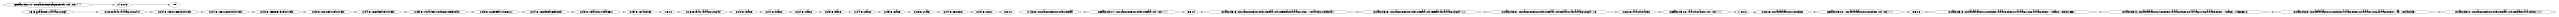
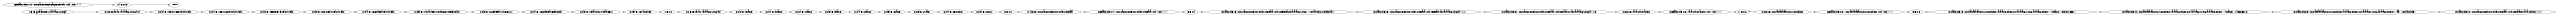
(175, 5) -> (175, 5)
none -> (1016, 12)
(1752, 13) -> (1753, 11)
